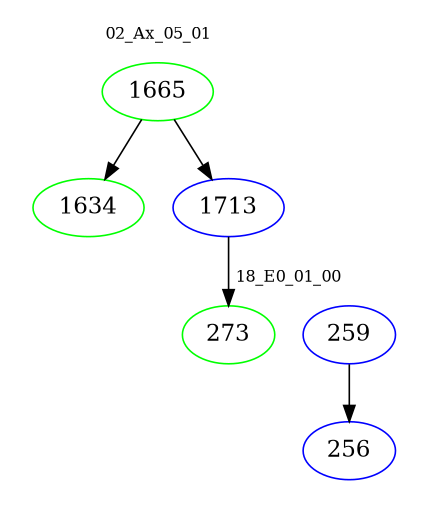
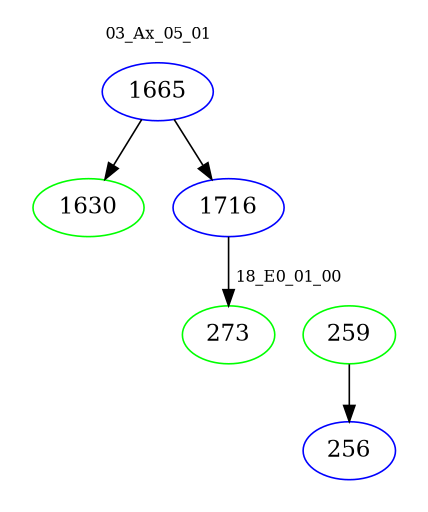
(159, 35) -> (159, 35)
(158, 92) -> (158, 92)
(89, 208) -> (89, 208)
(229, 208) -> (229, 208)
(349, 335) -> (349, 335)
